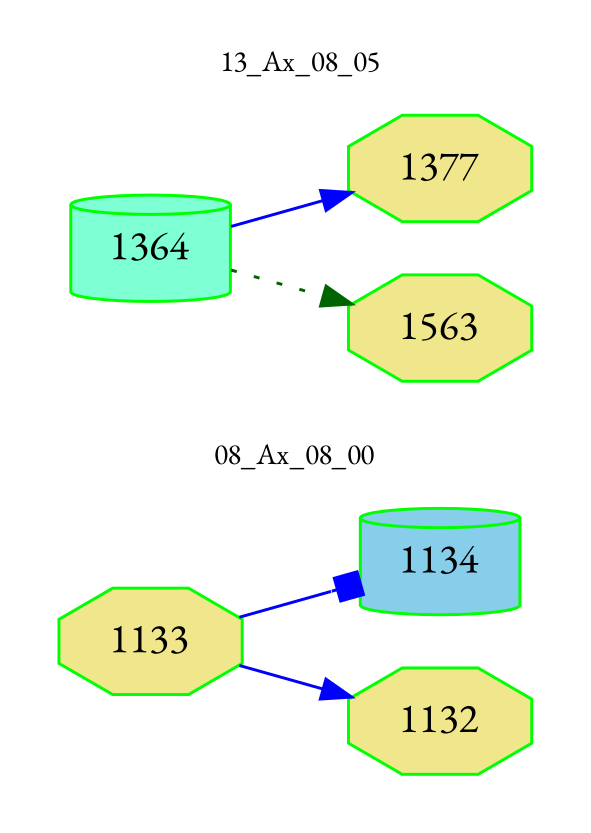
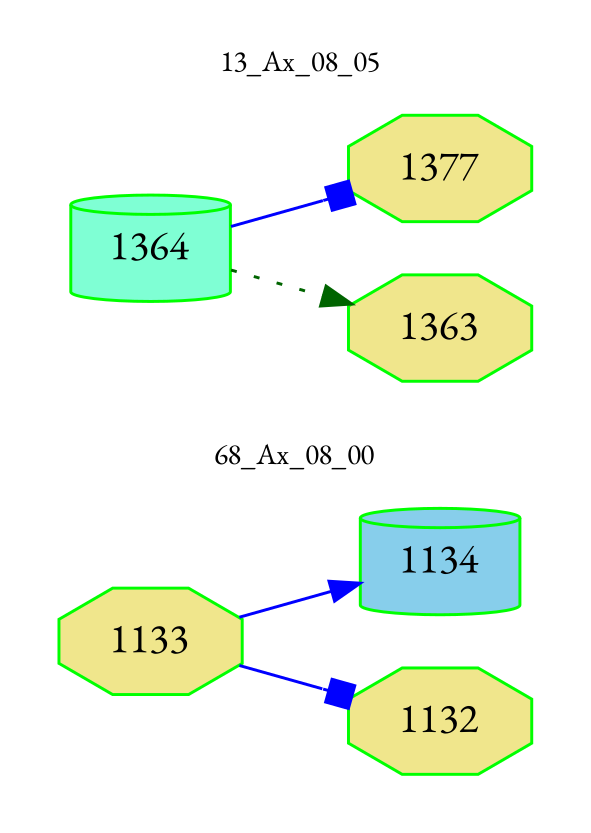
(277, 214) -> (277, 214)
(440, 328) -> (440, 328)
(295, 457) -> (295, 457)
(285, 604) -> (285, 604)
(281, 677) -> (281, 677)
